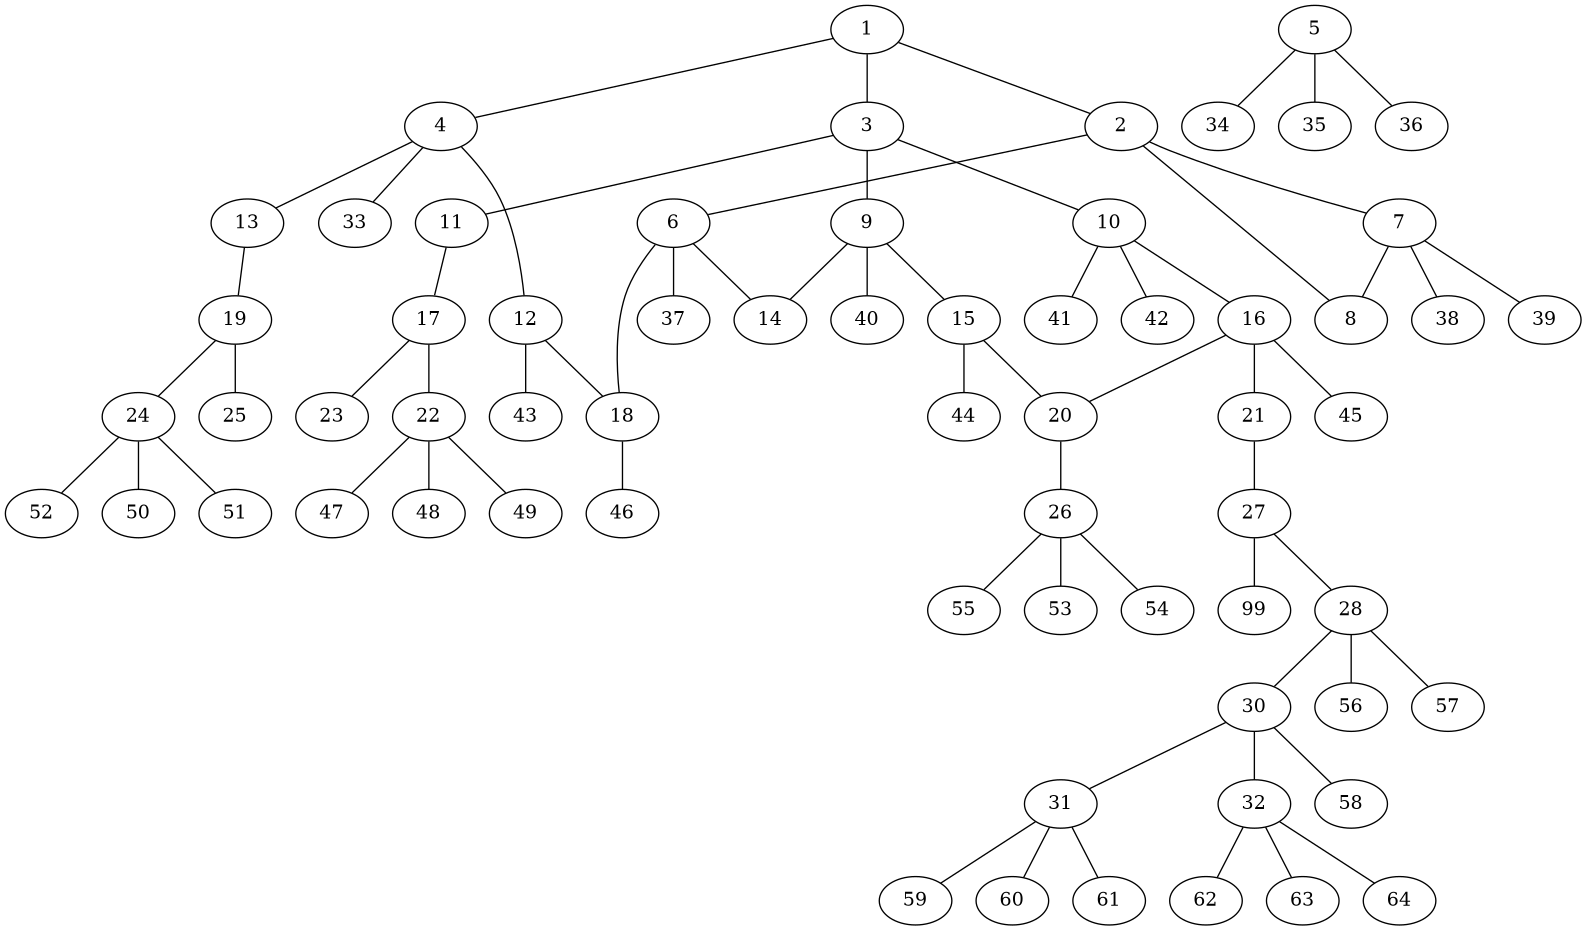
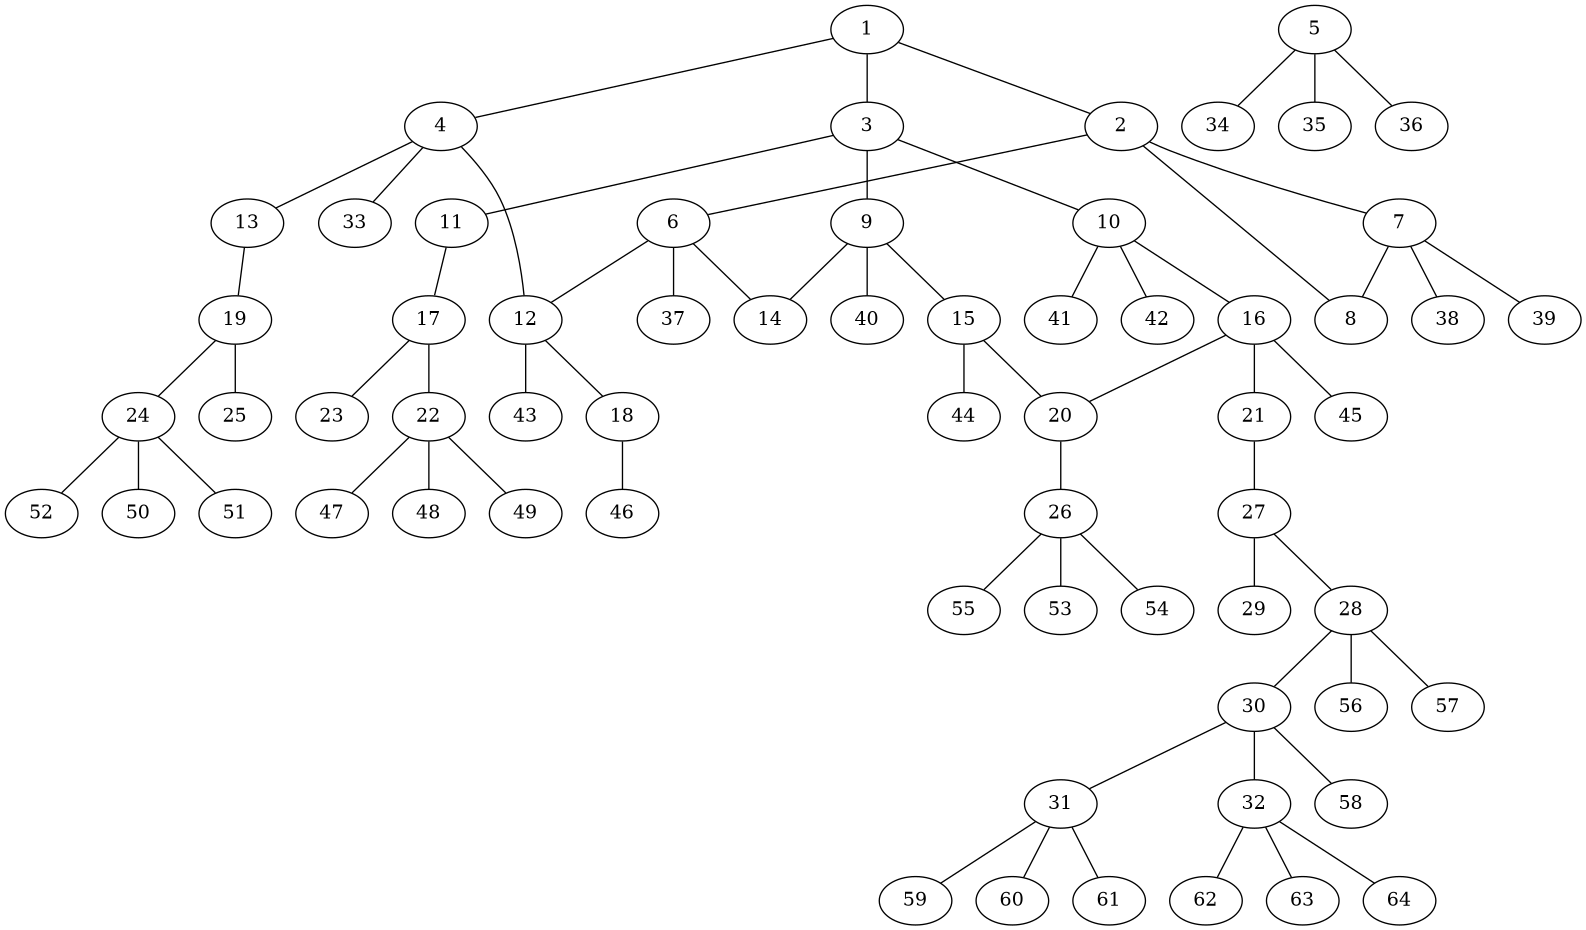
(621, 314) -> (599, 272)
(1254, 610) -> (1254, 610)
